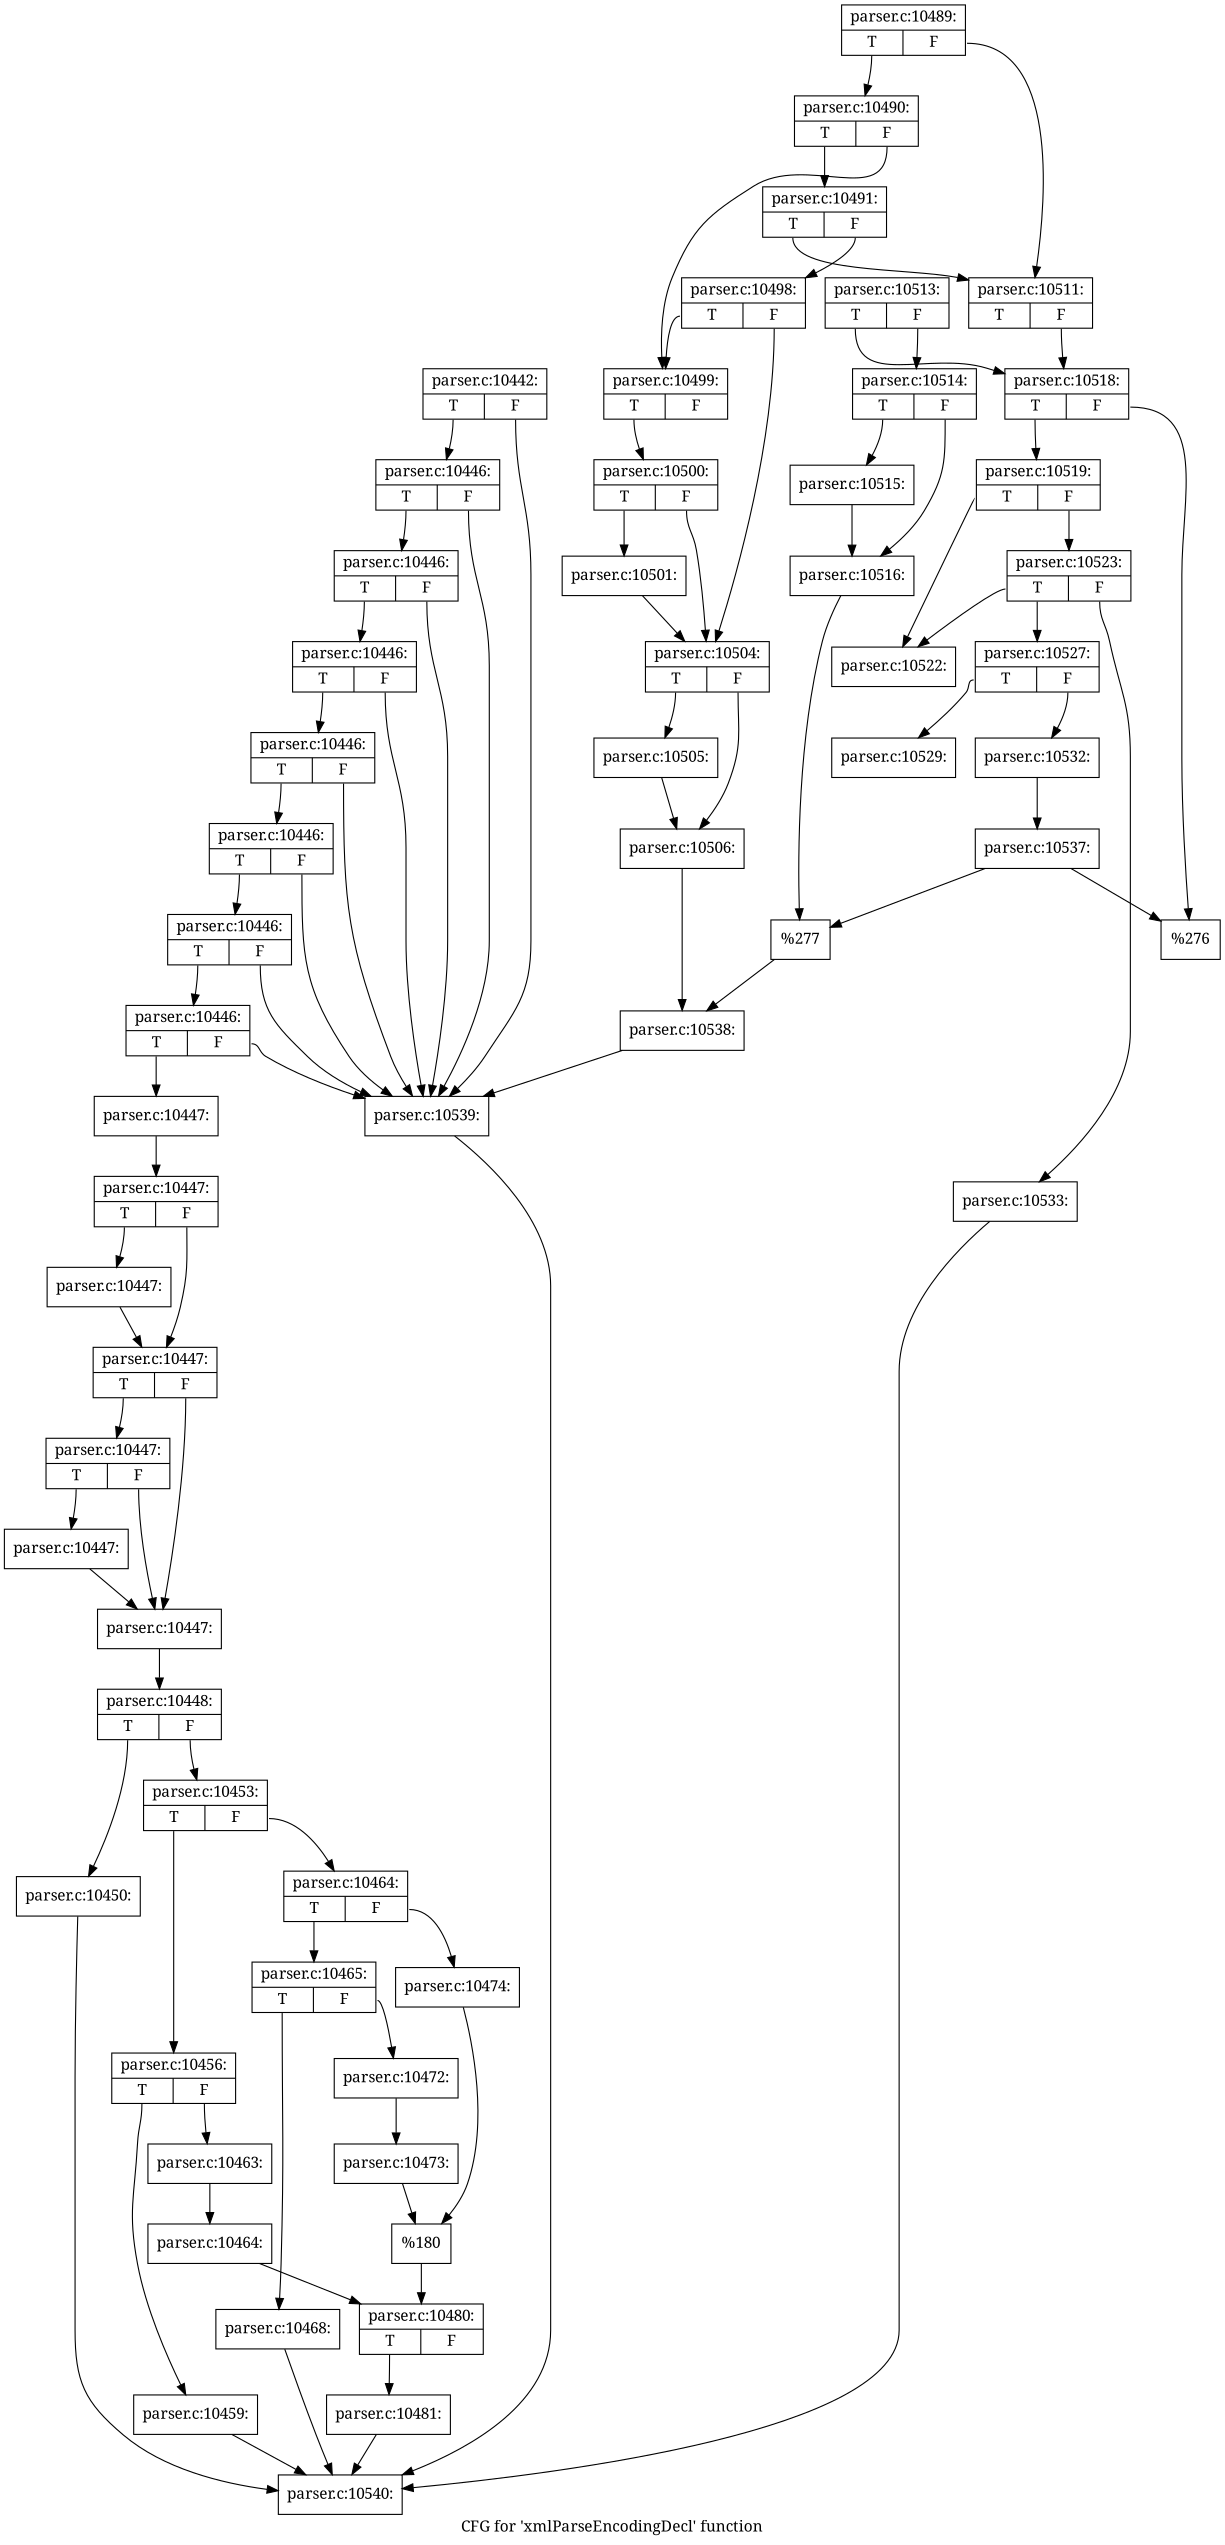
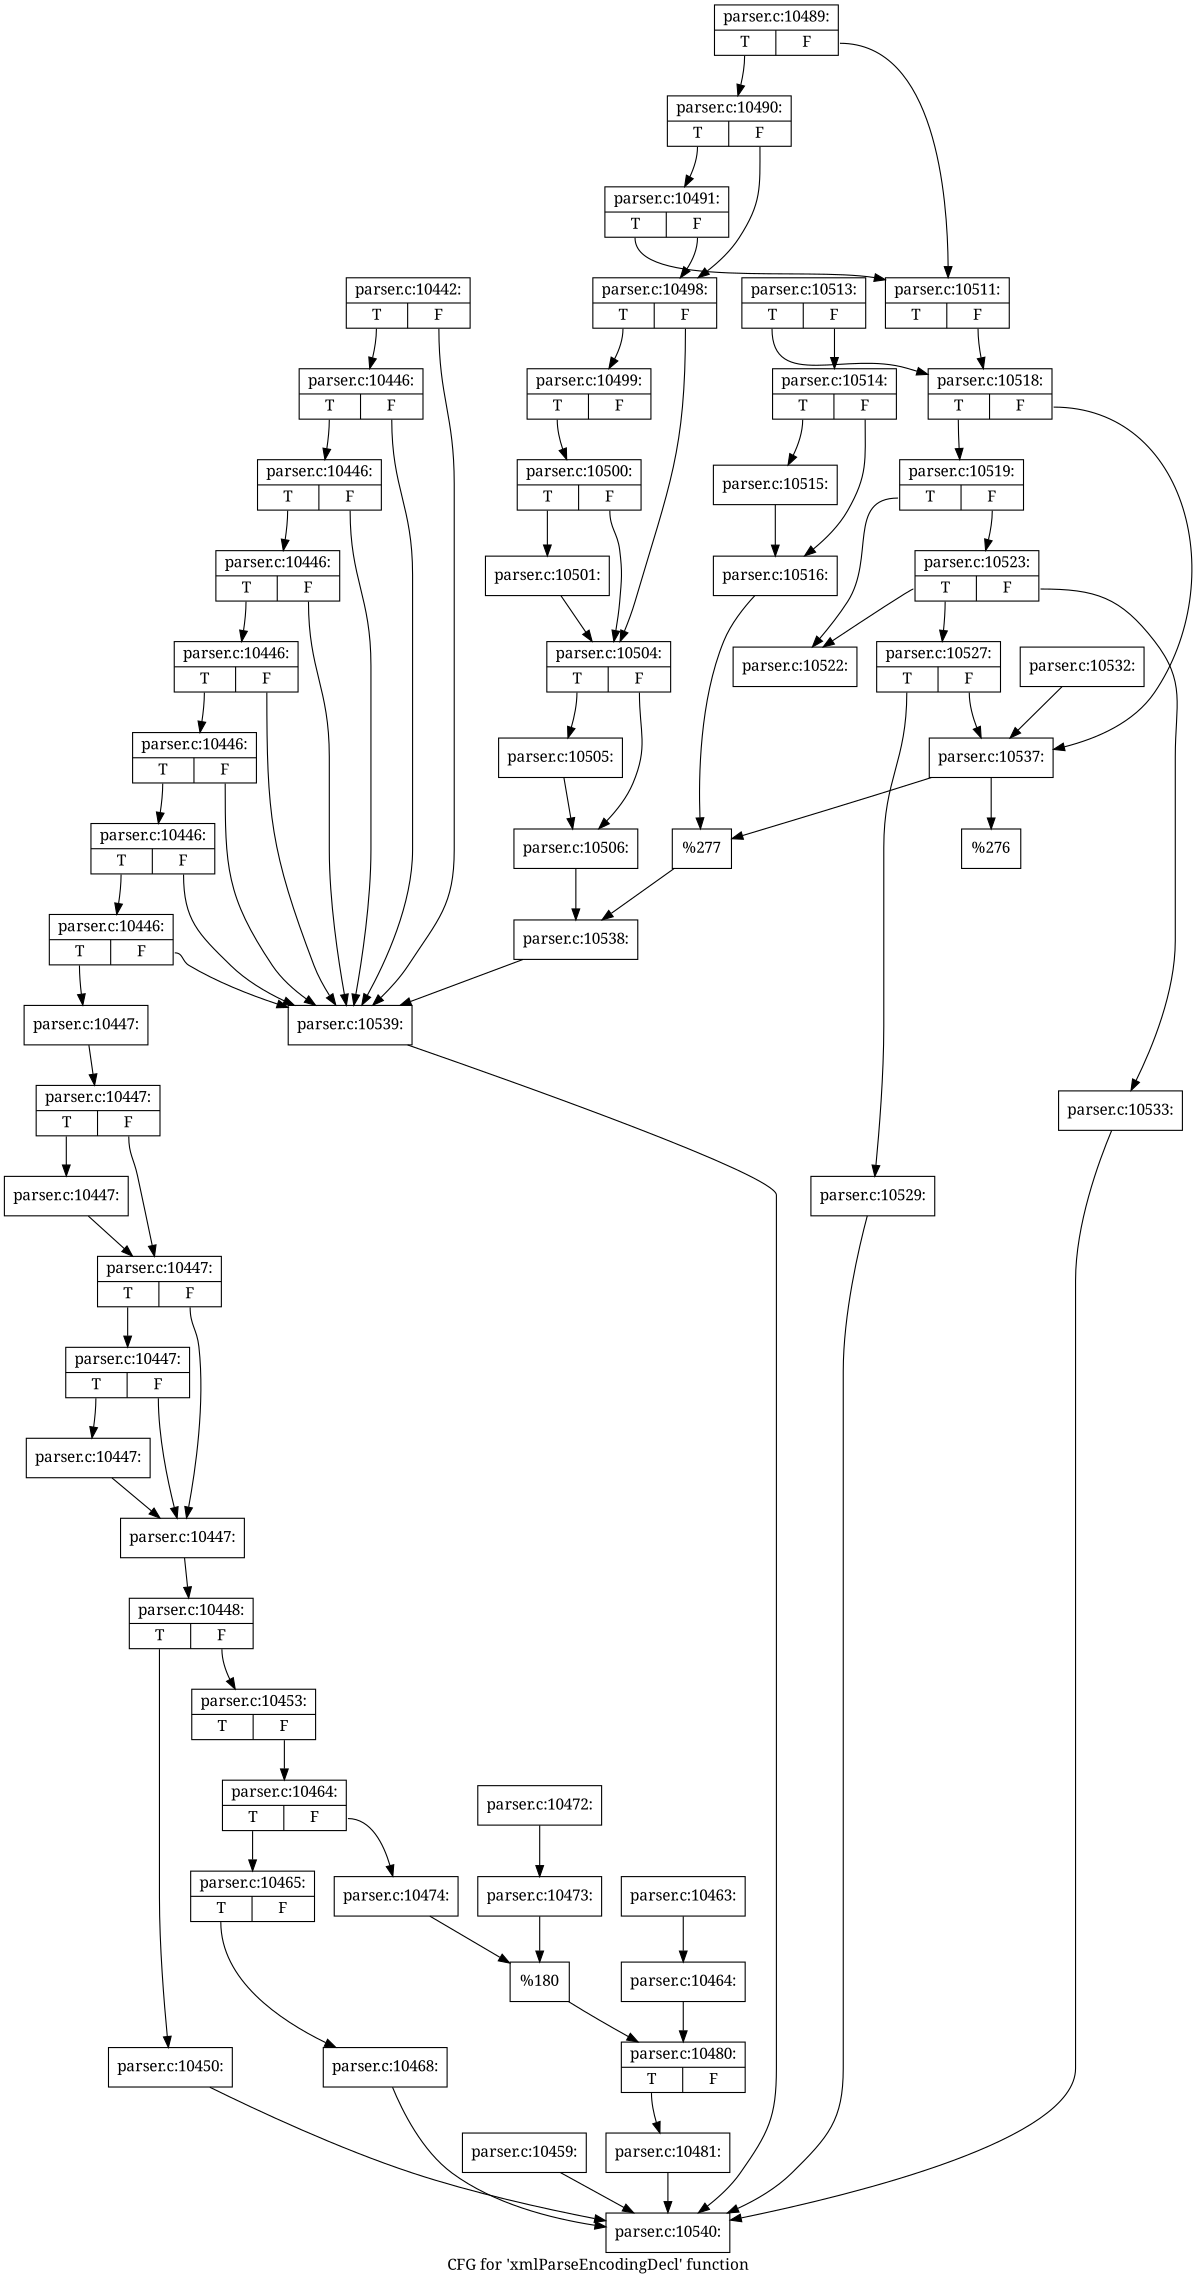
(732, 200) -> (751, 216)
(1182, 642) -> (1191, 569)
(1065, 711) -> (971, 710)
none -> (843, 1734)
(387, 2023) -> none
(174, 2078) -> none
